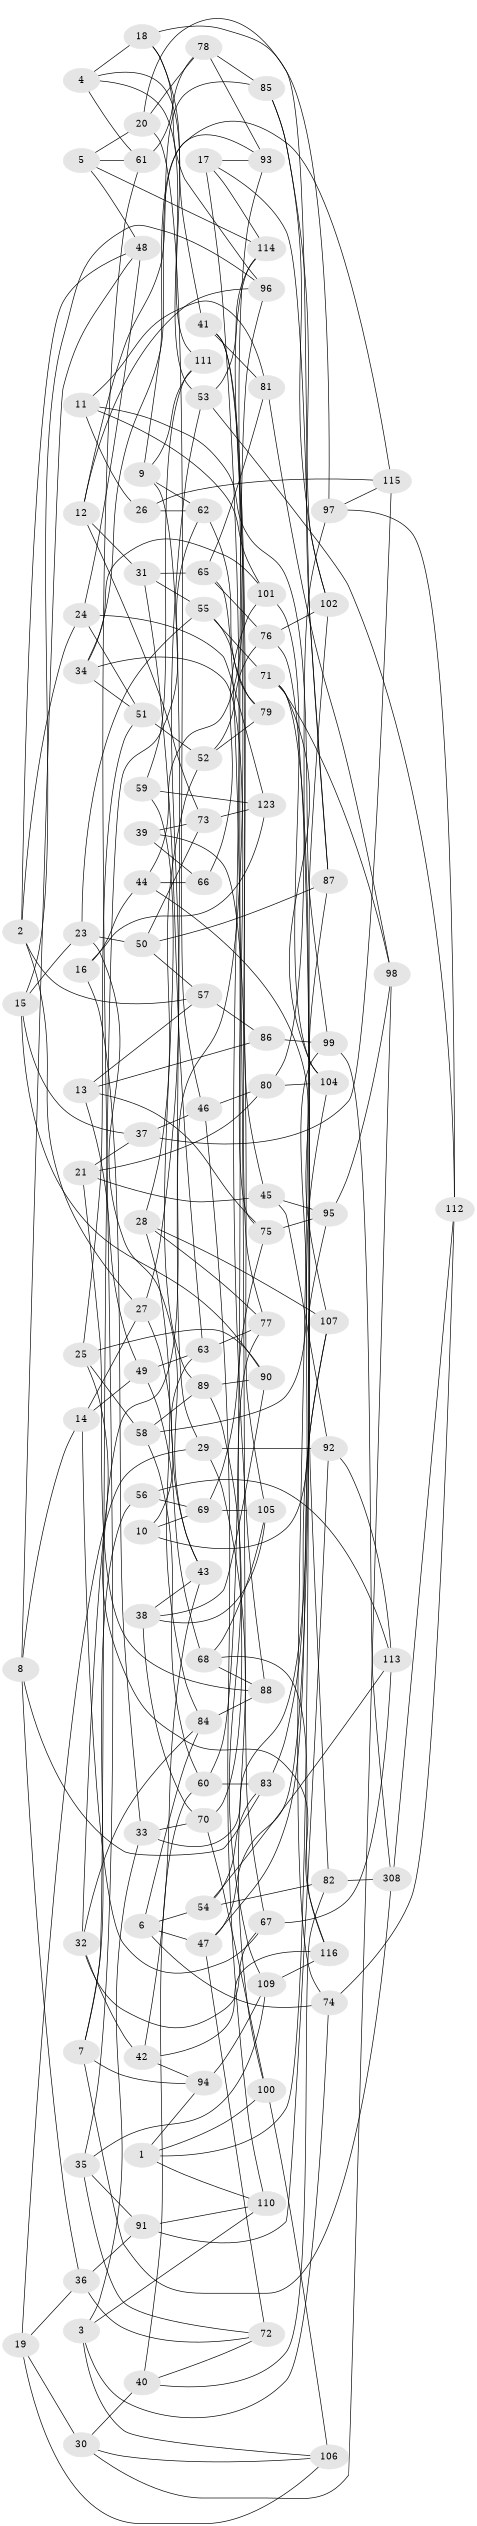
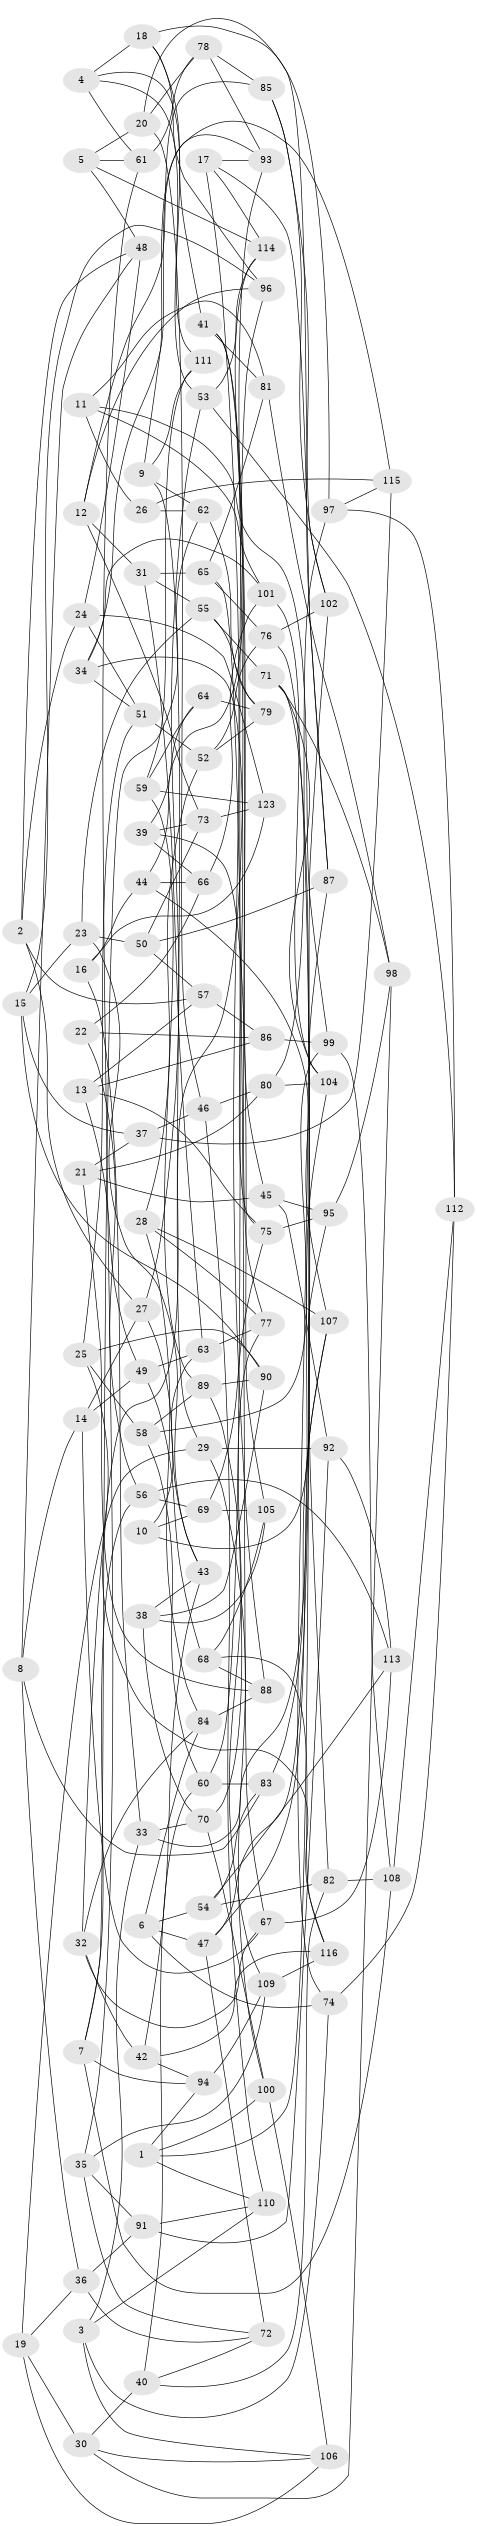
none -> (204, 697)
none -> (82, 1032)
(392, 1879) -> (392, 1879)
